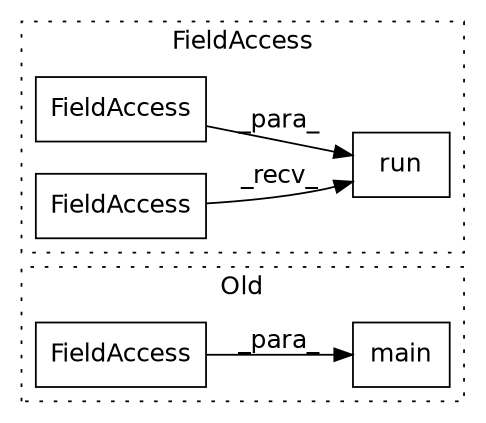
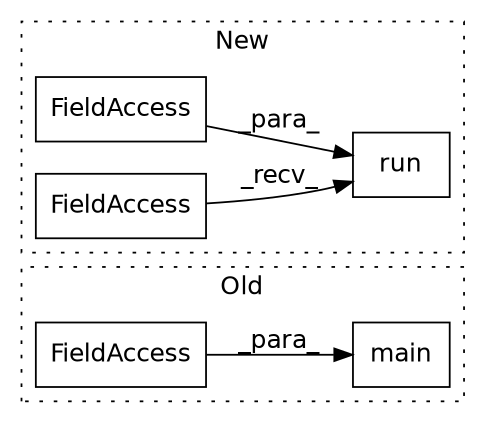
(243, 42) -> (243, 42)
